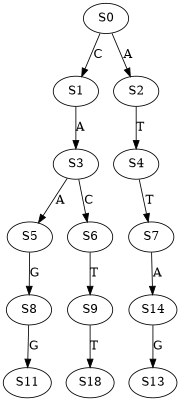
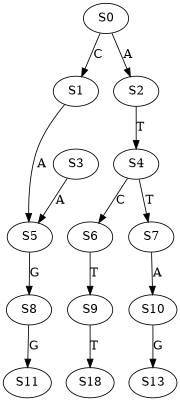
(76, 124) -> (35, 155)
(82, 196) -> (115, 197)
(153, 310) -> (153, 310)
